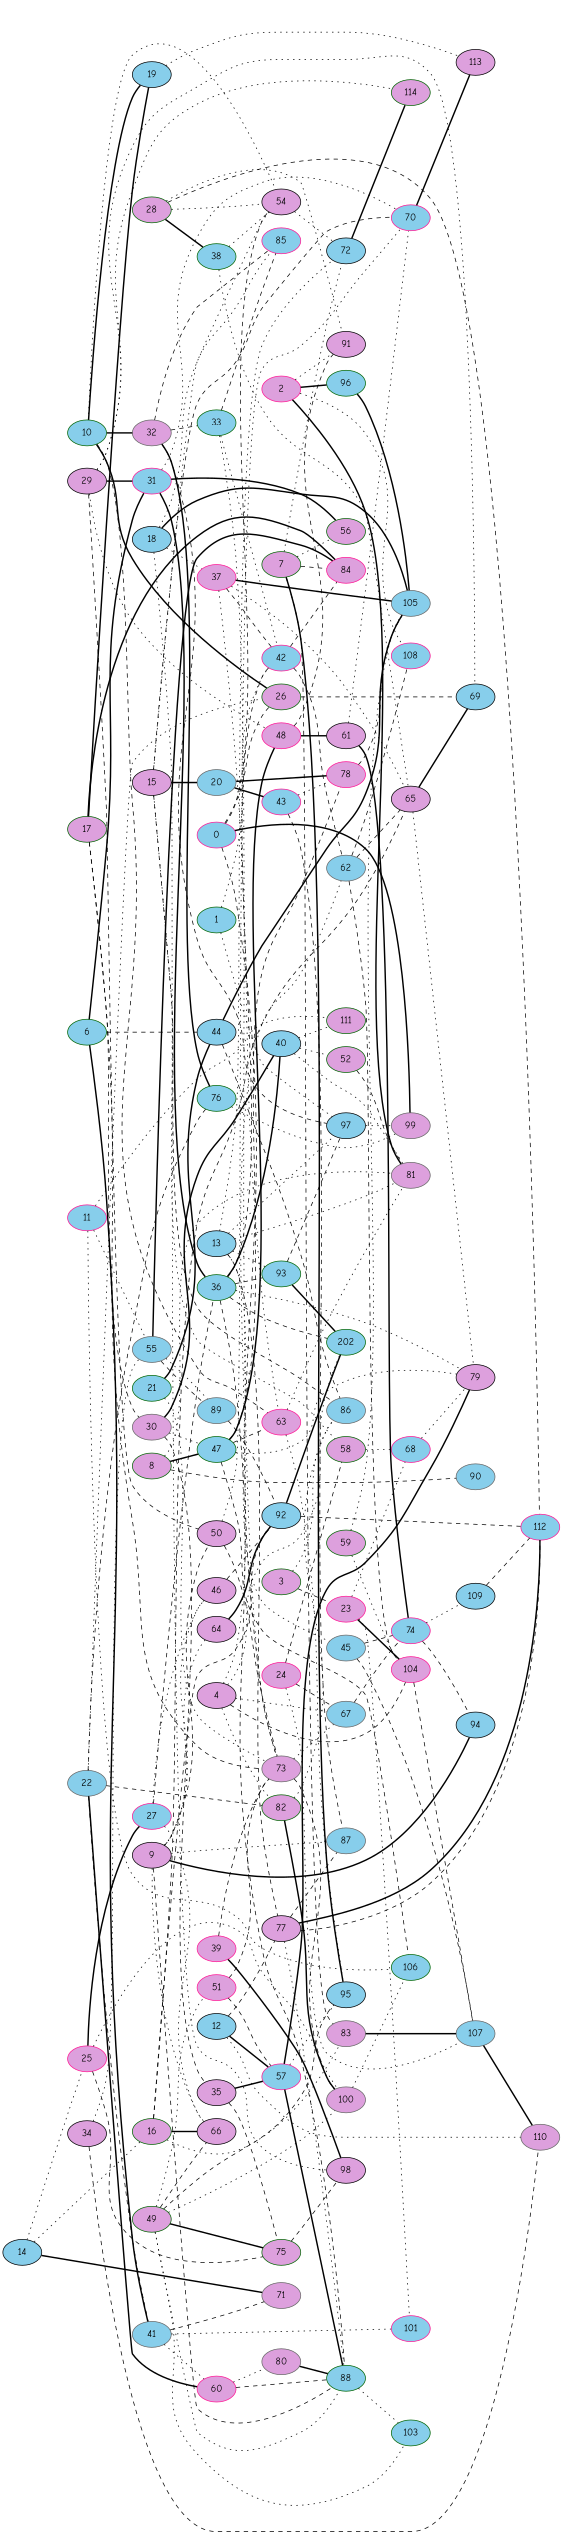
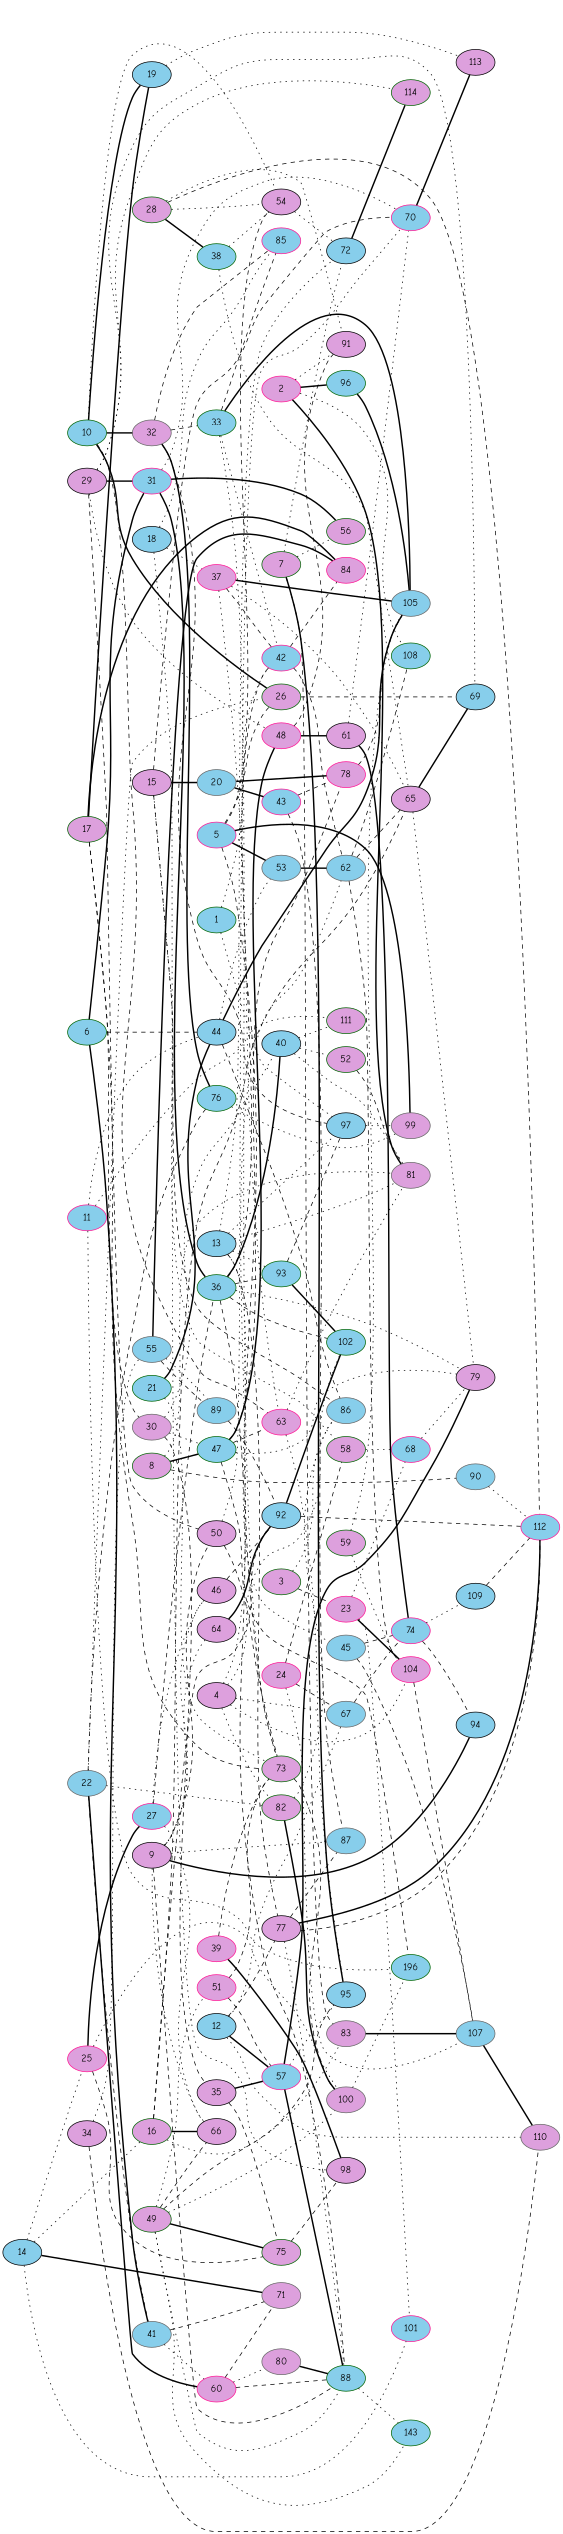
(189, 411) -> none
(320, 496) -> (386, 364)
(314, 567) -> none
(411, 656) -> (411, 656)
(318, 787) -> (318, 787)
(217, 835) -> (217, 835)
none -> (281, 868)
(185, 1237) -> (185, 1237)
(122, 1289) -> (131, 1079)
(346, 1342) -> (346, 1342)
none -> (508, 1502)
(333, 1741) -> (343, 1740)
(314, 1742) -> (279, 1870)
(281, 1769) -> (281, 1769)
(192, 1797) -> (192, 1797)
(411, 1967) -> (411, 1967)
(281, 2332) -> (180, 2477)
none -> (249, 2342)
(411, 2433) -> (411, 2433)
